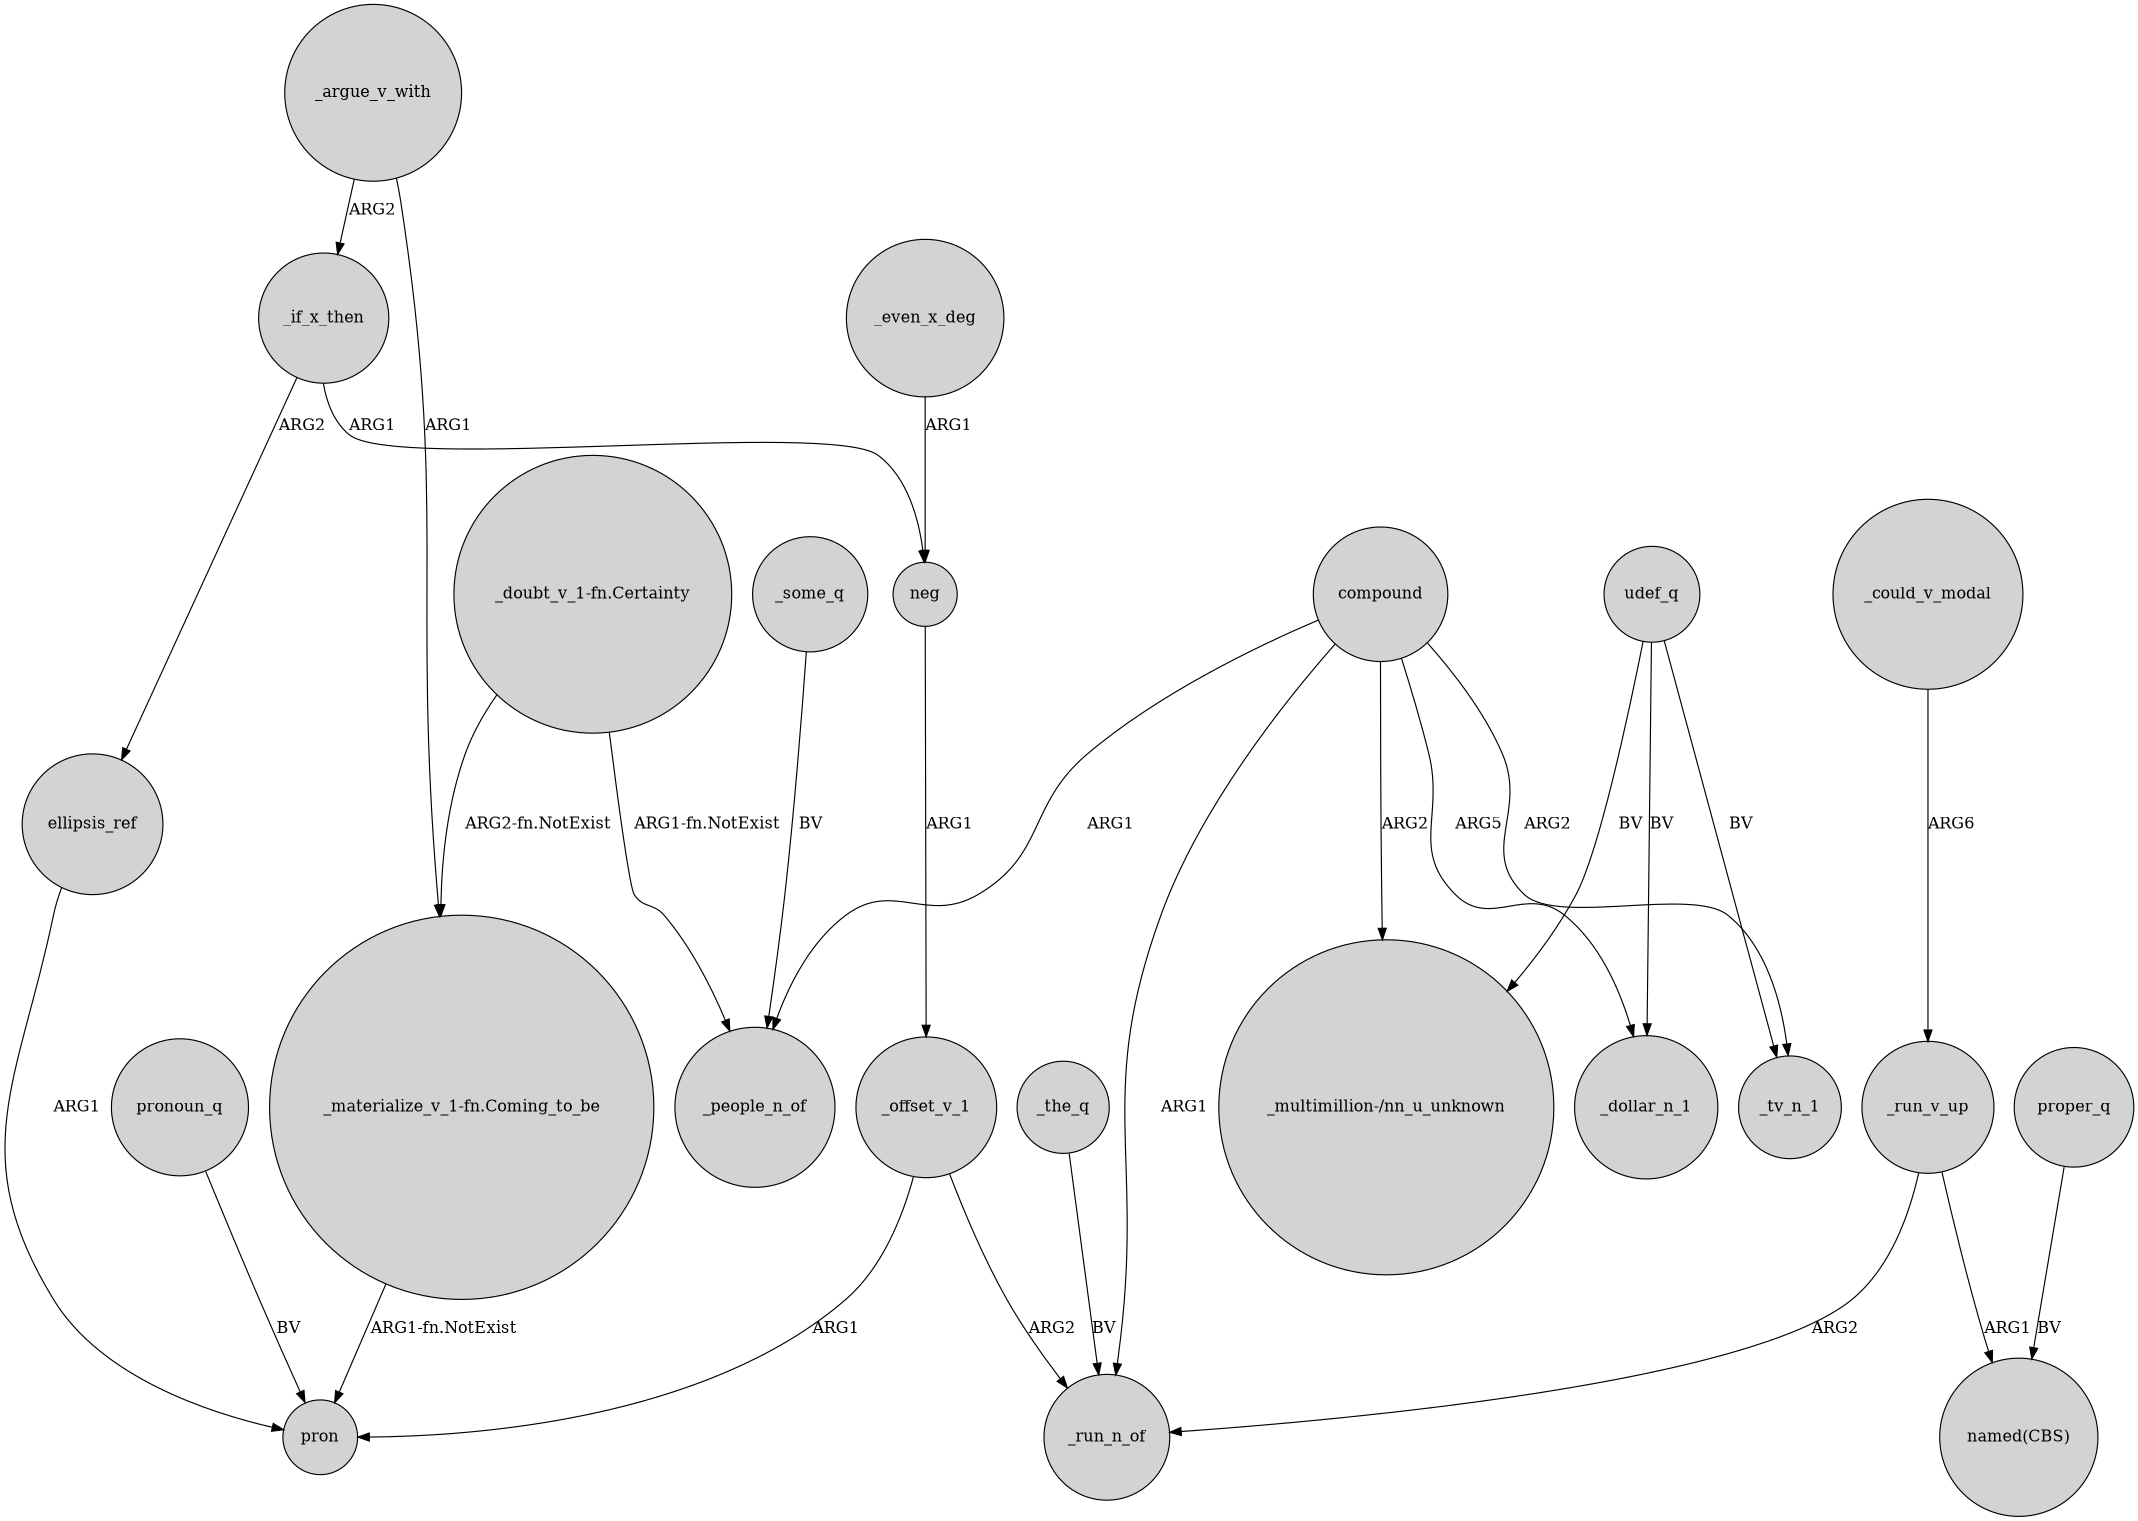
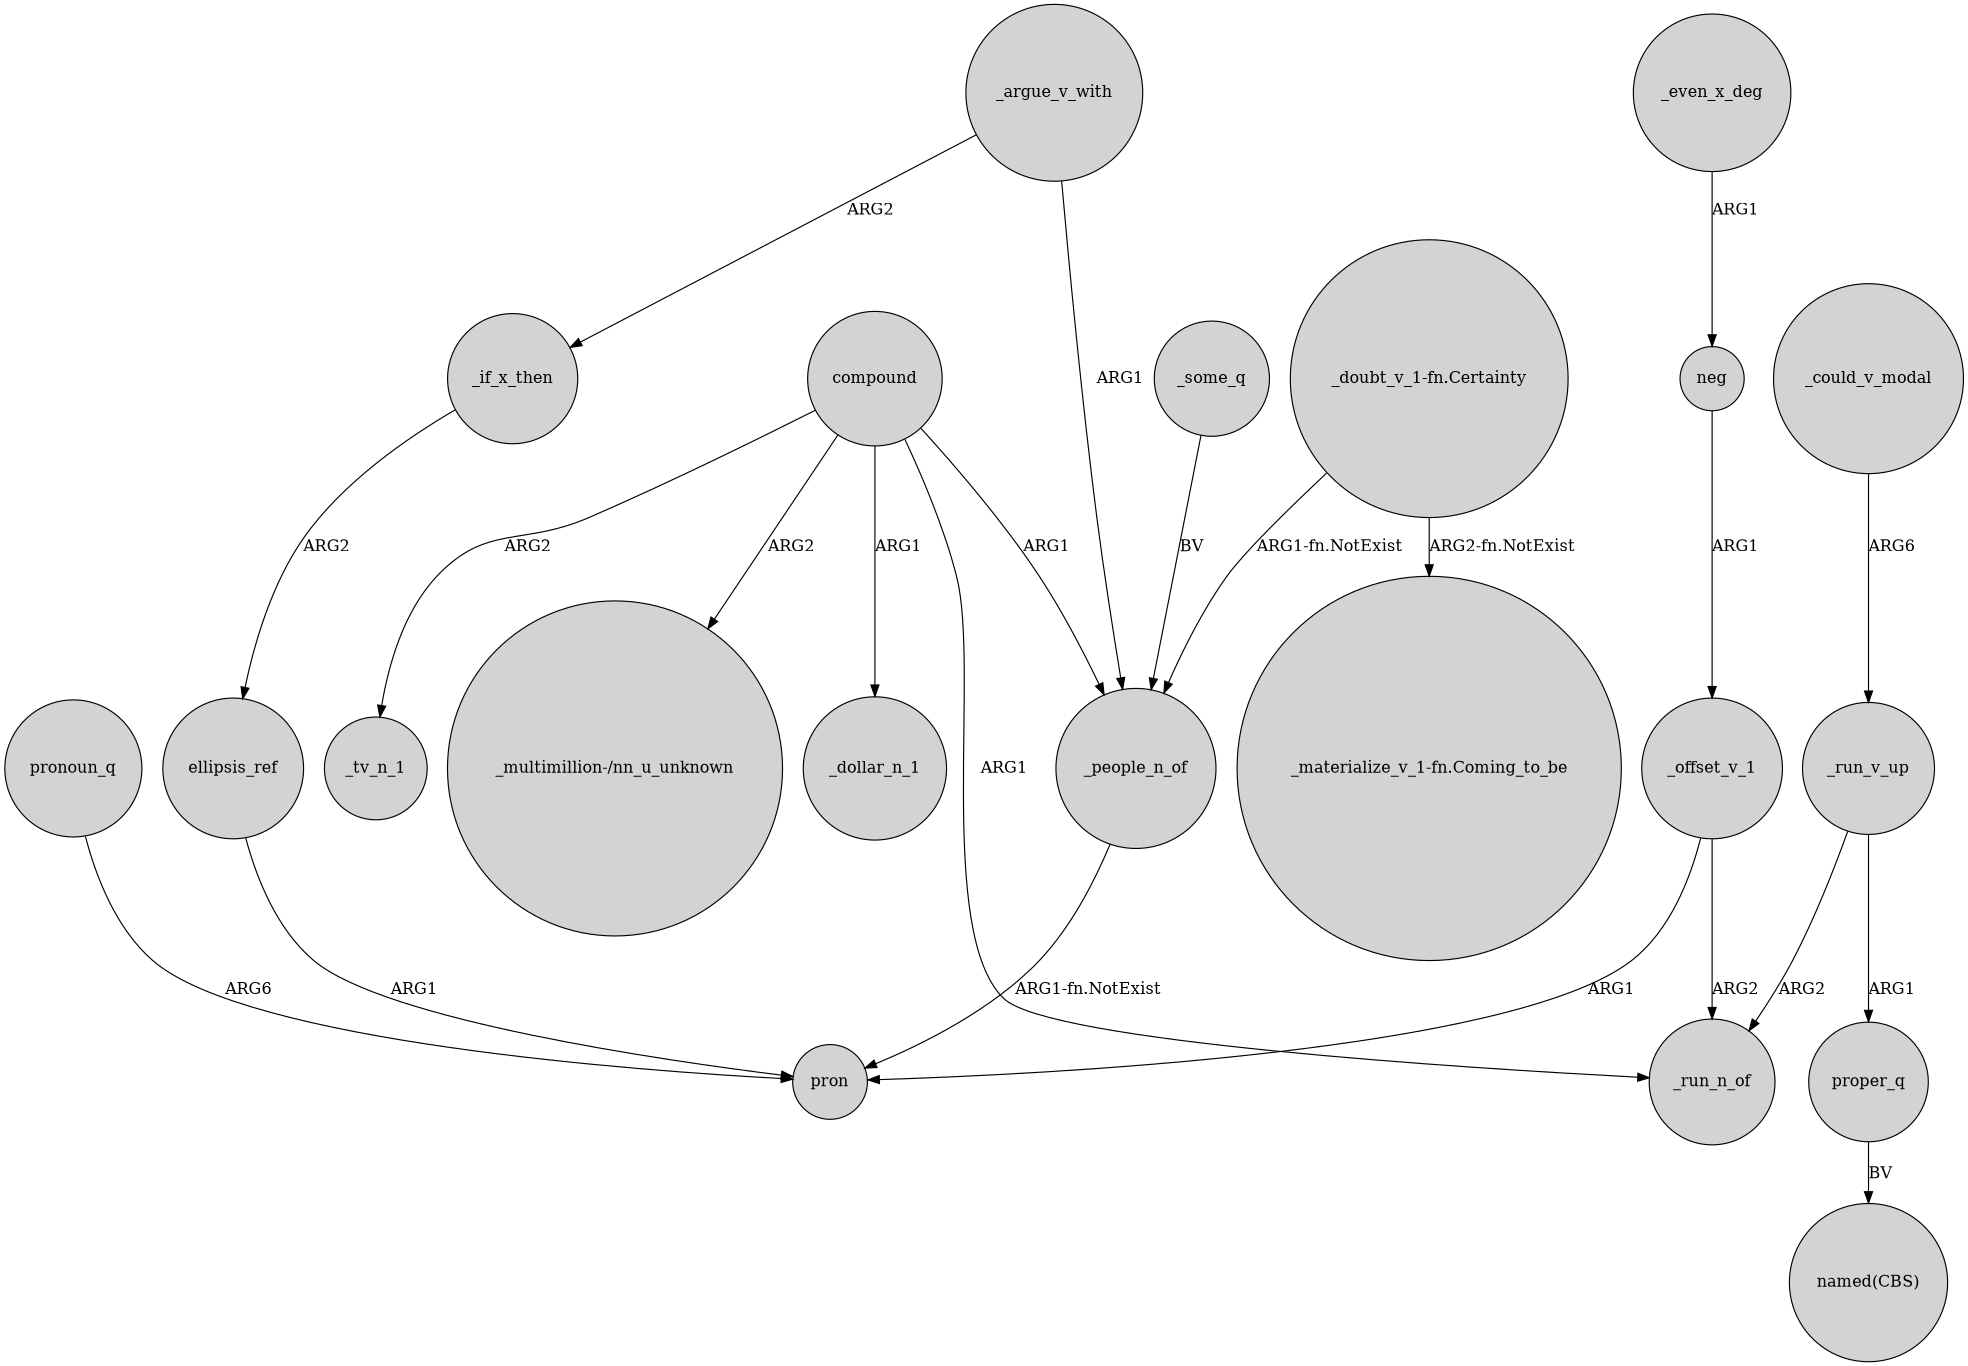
(638, 445) -> none
(427, 541) -> (1086, 430)
(1652, 594) -> none
(1479, 824) -> (898, 547)
(1063, 1107) -> none
(1964, 1262) -> (1869, 922)
(289, 1329) -> (249, 990)
(363, 1338) -> (1018, 980)
